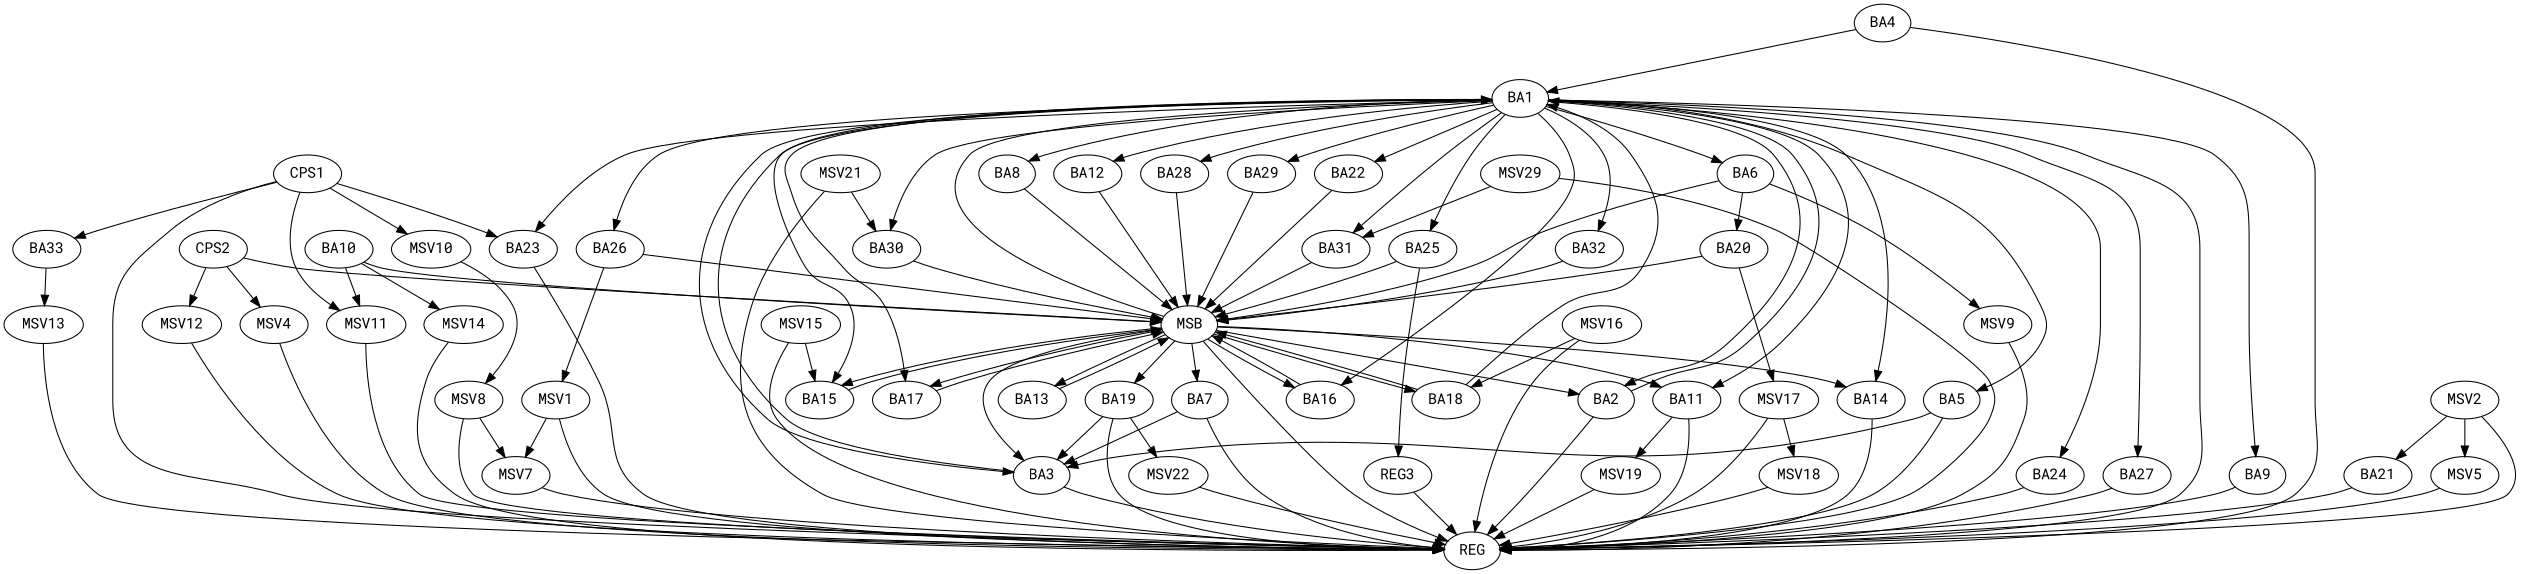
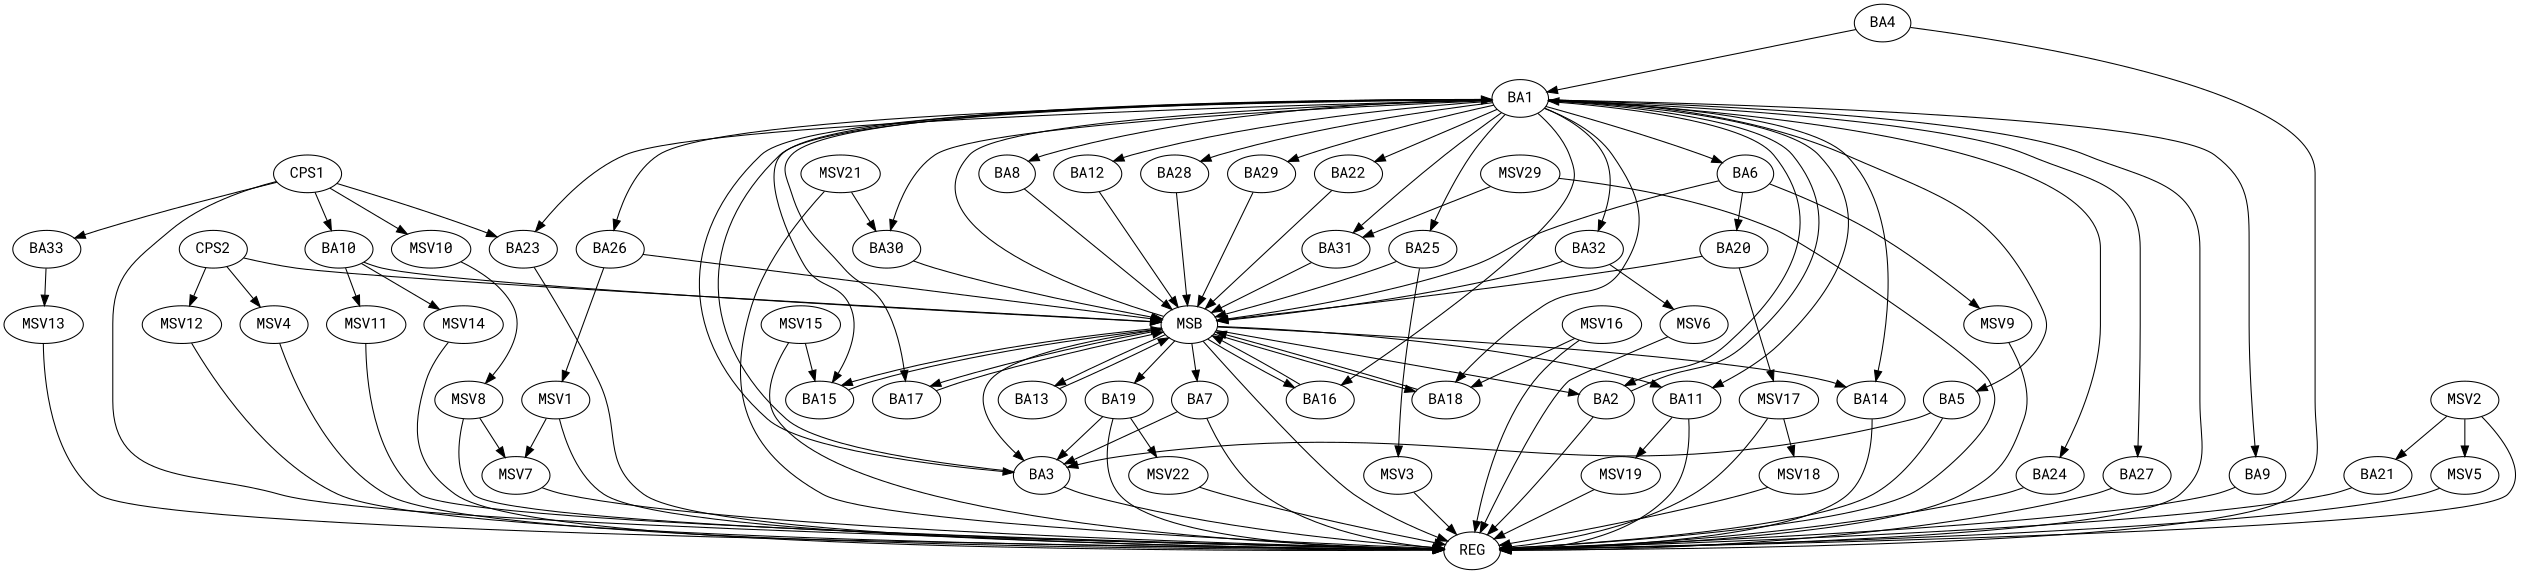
(292, 255) -> (321, 206)
(1634, 278) -> (1630, 255)
none -> (1694, 325)
(1398, 475) -> (1398, 475)
